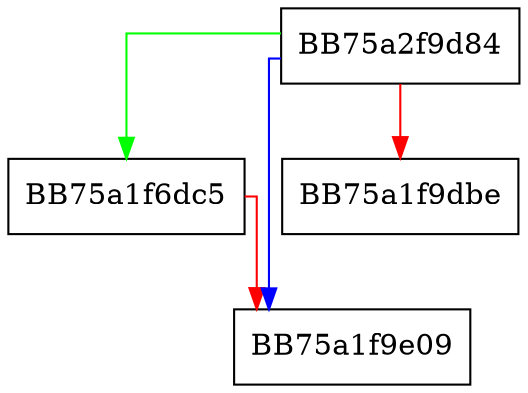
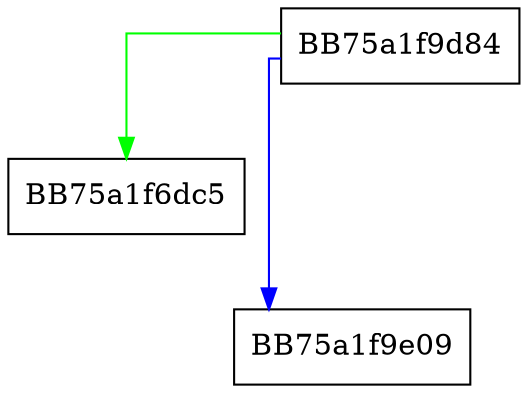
(400, 46) -> (400, 46)
(400, 196) -> none
(257, 236) -> none
